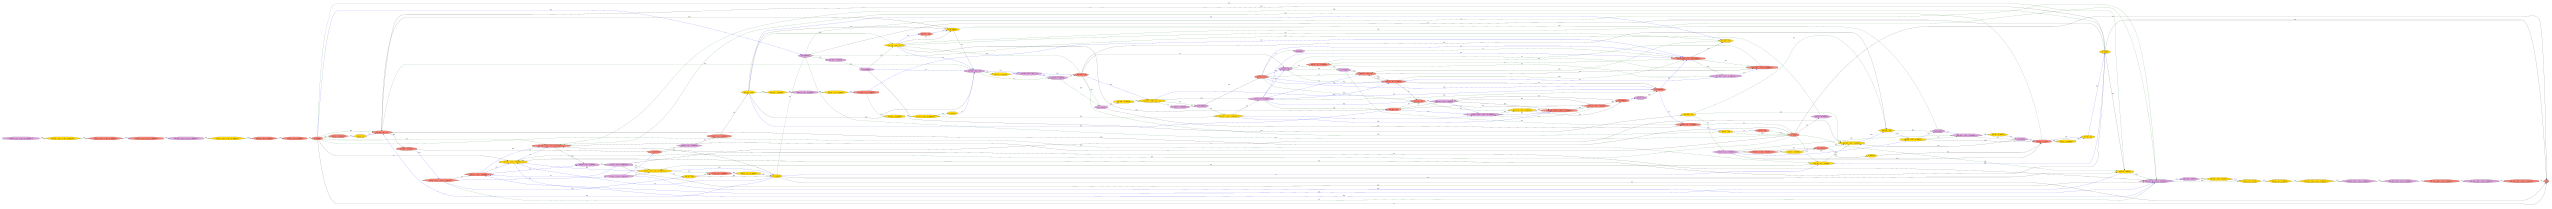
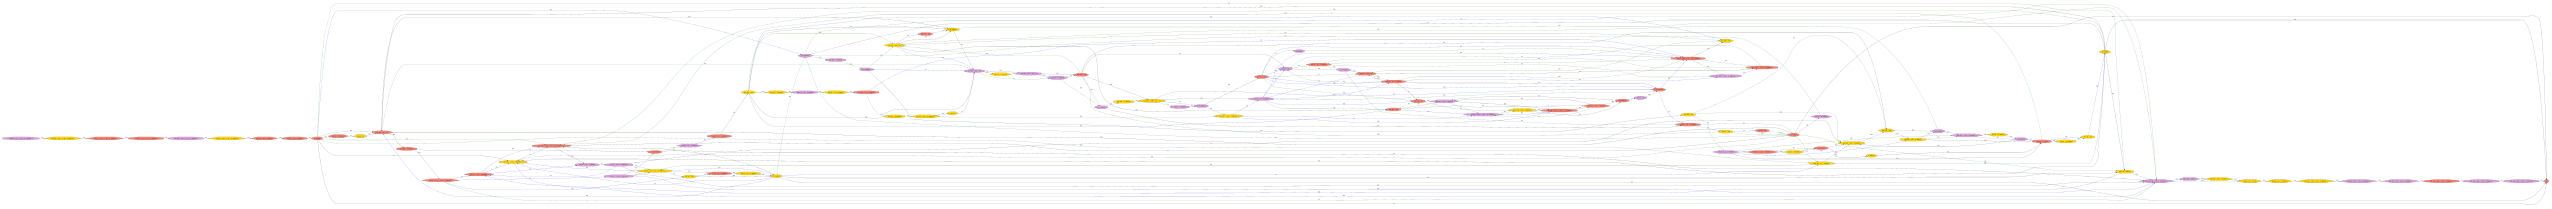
(2522, 181) -> (2522, 181)
